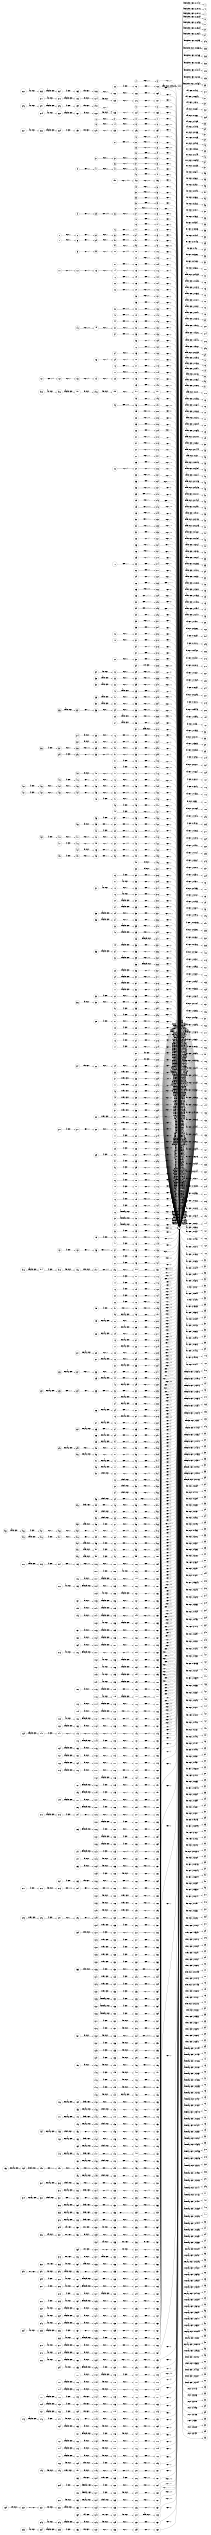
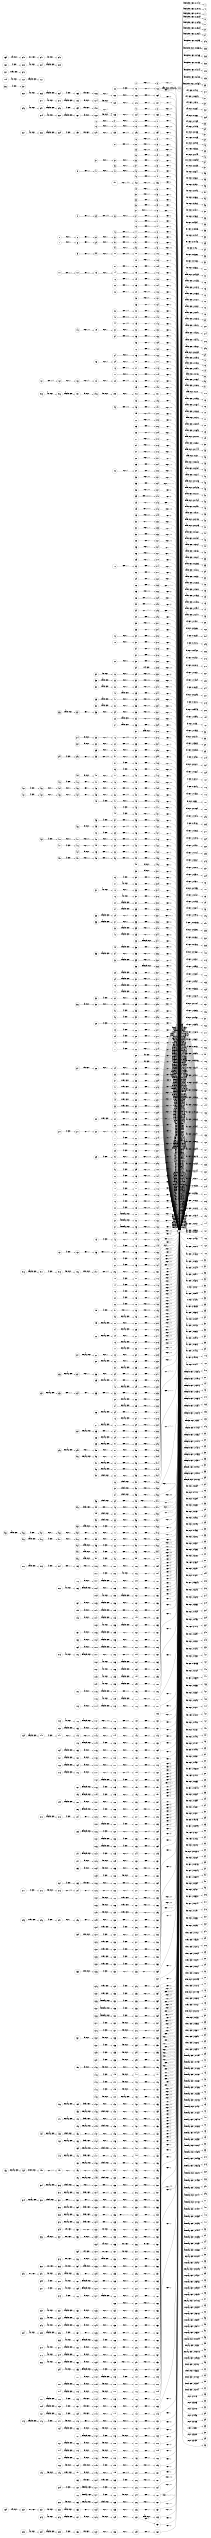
(77, 749) -> none
(136, 1712) -> none
none -> (205, 1895)
(136, 1977) -> none
(105, 2301) -> none
(146, 2515) -> (146, 2517)
